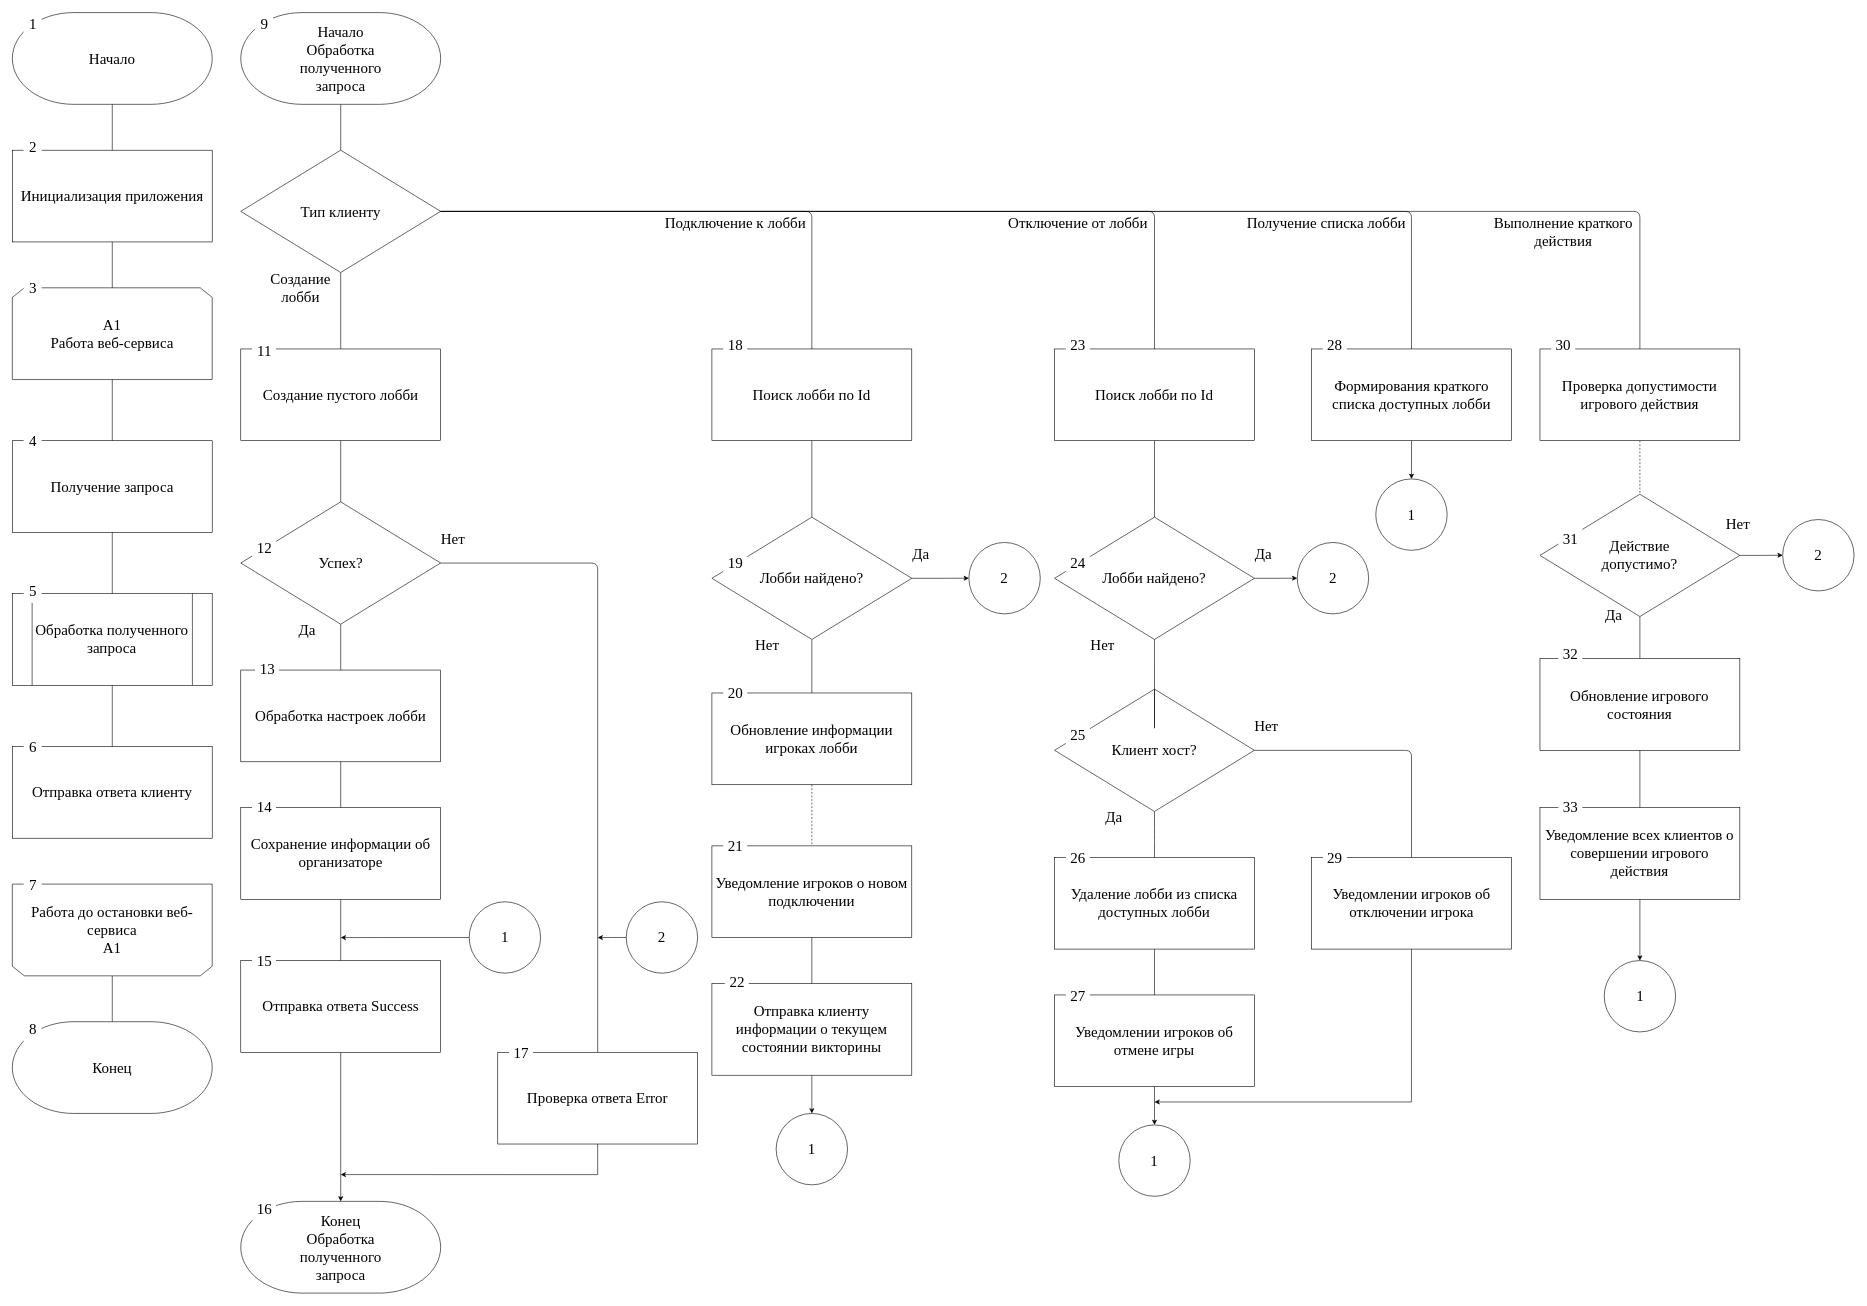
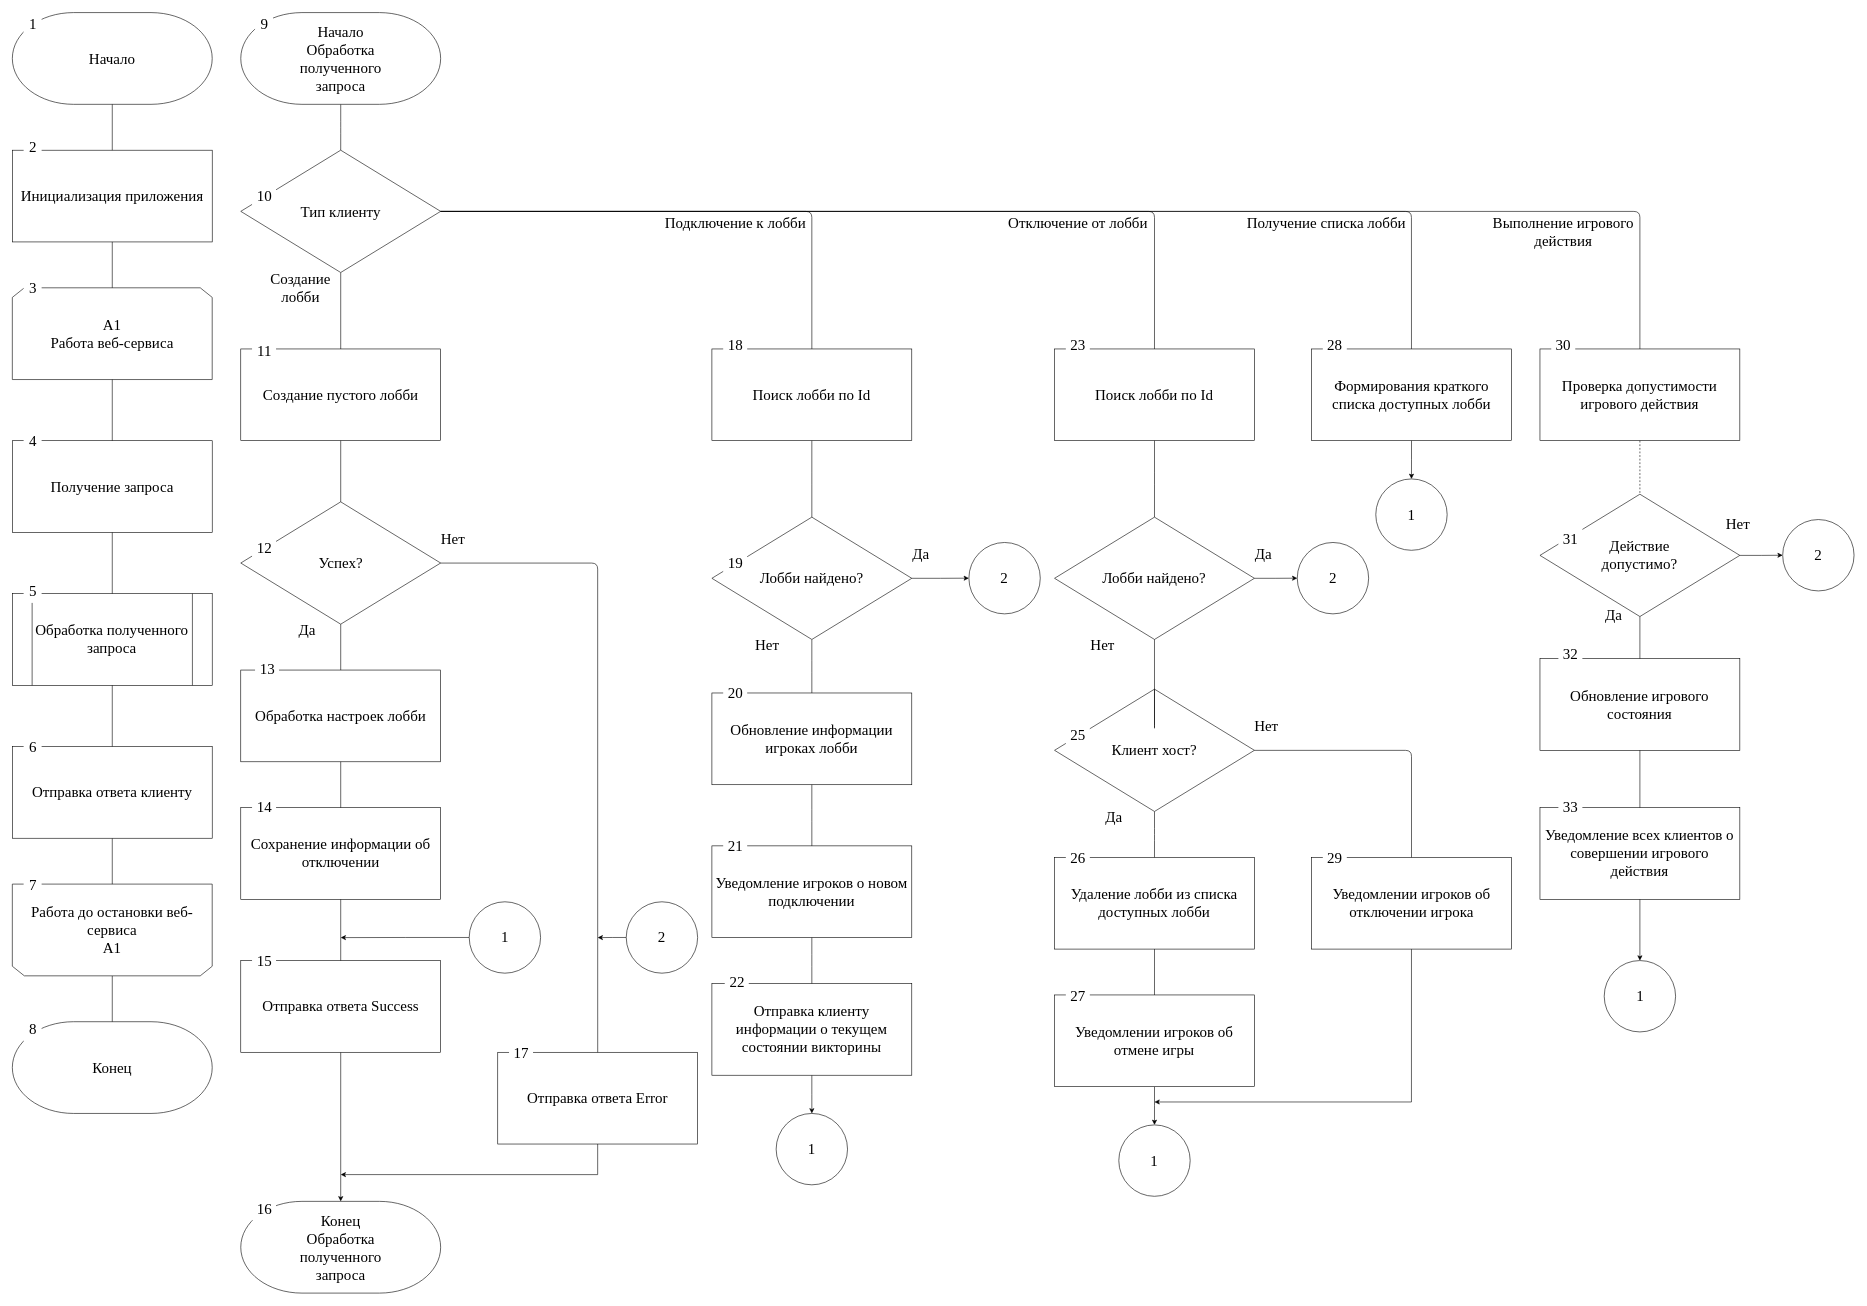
none -> (264, 196)
(1564, 232) -> (1564, 232)
(1078, 563) -> none
(812, 815) -> (812, 815)
(341, 854) -> (341, 854)
none -> (112, 861)
(598, 1098) -> (598, 1098)
